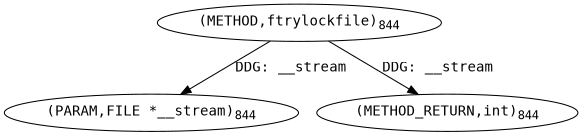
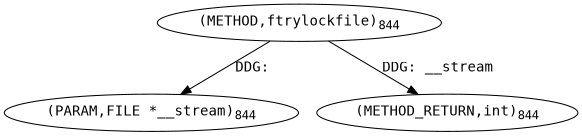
(291, 68) -> (257, 68)
